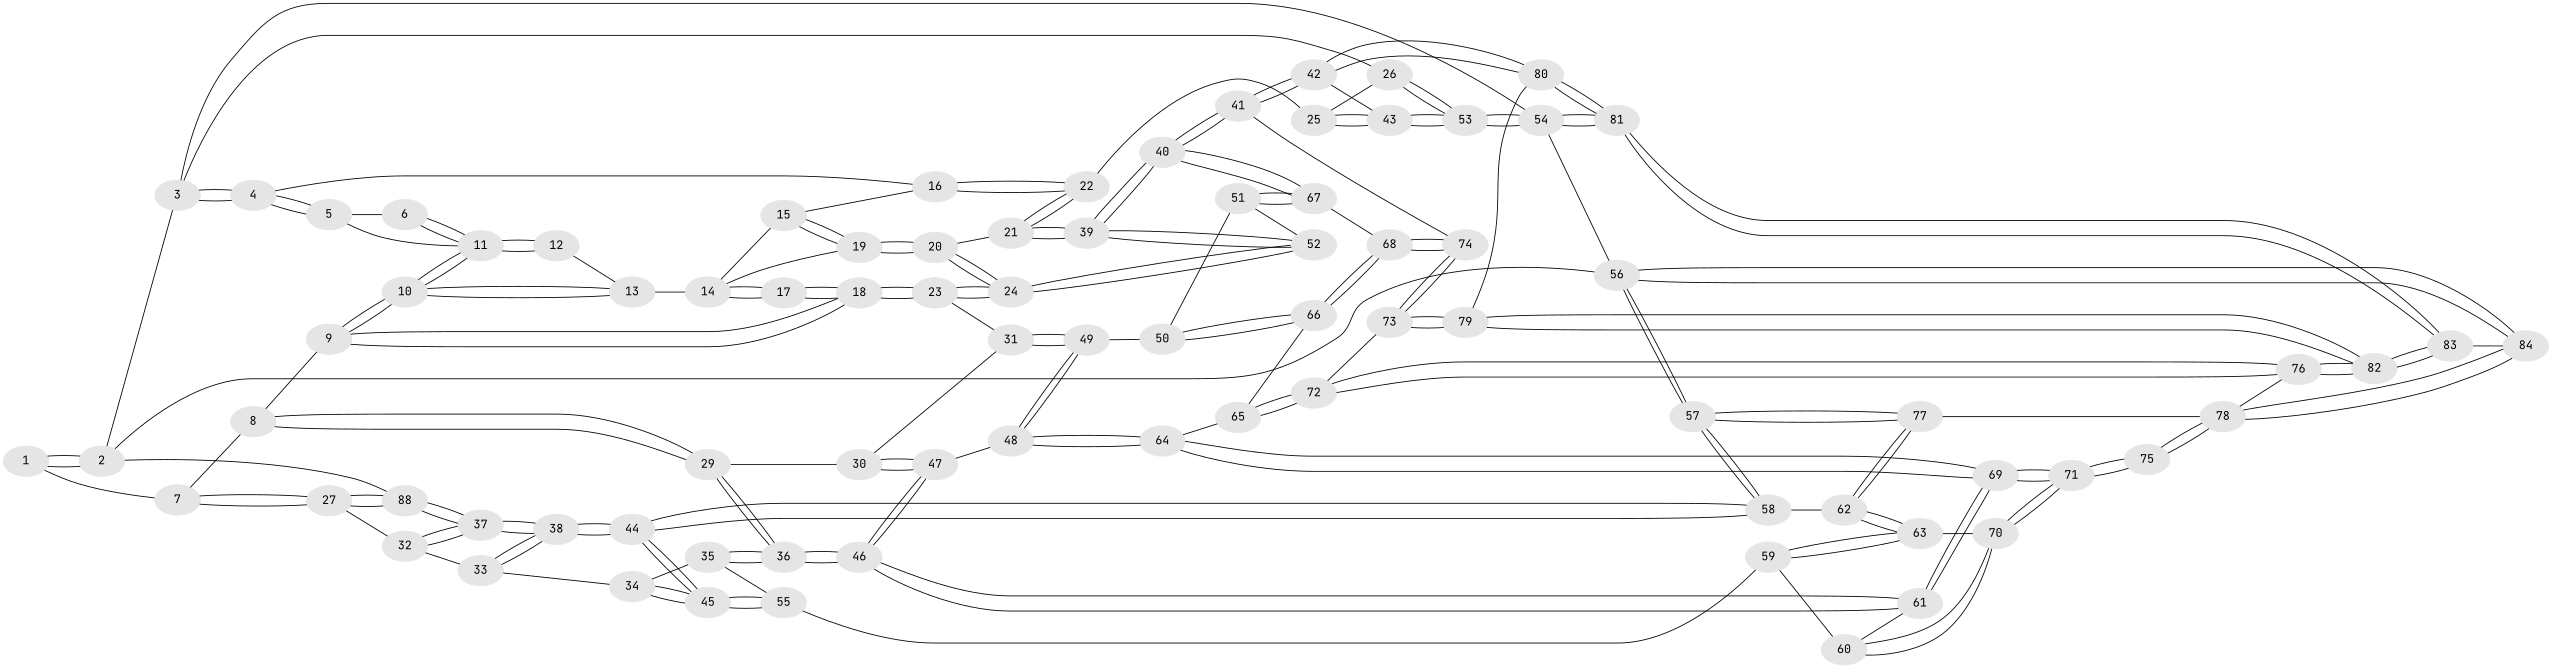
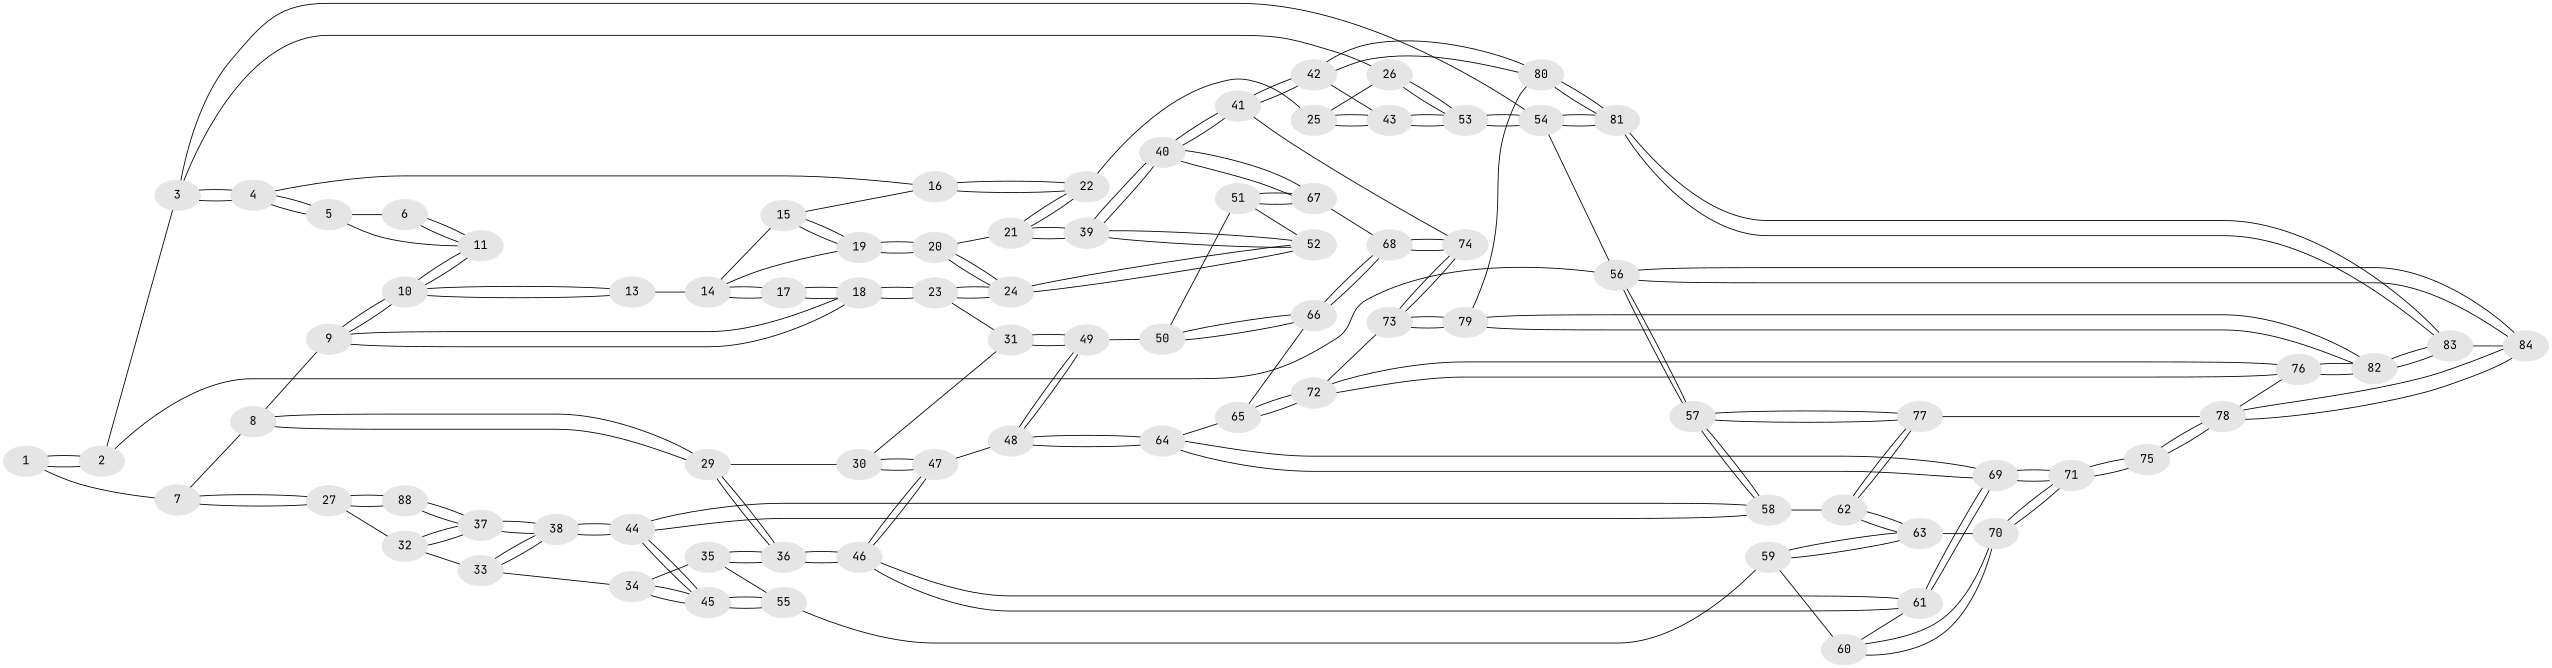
(556, 246) -> none
(258, 463) -> none
